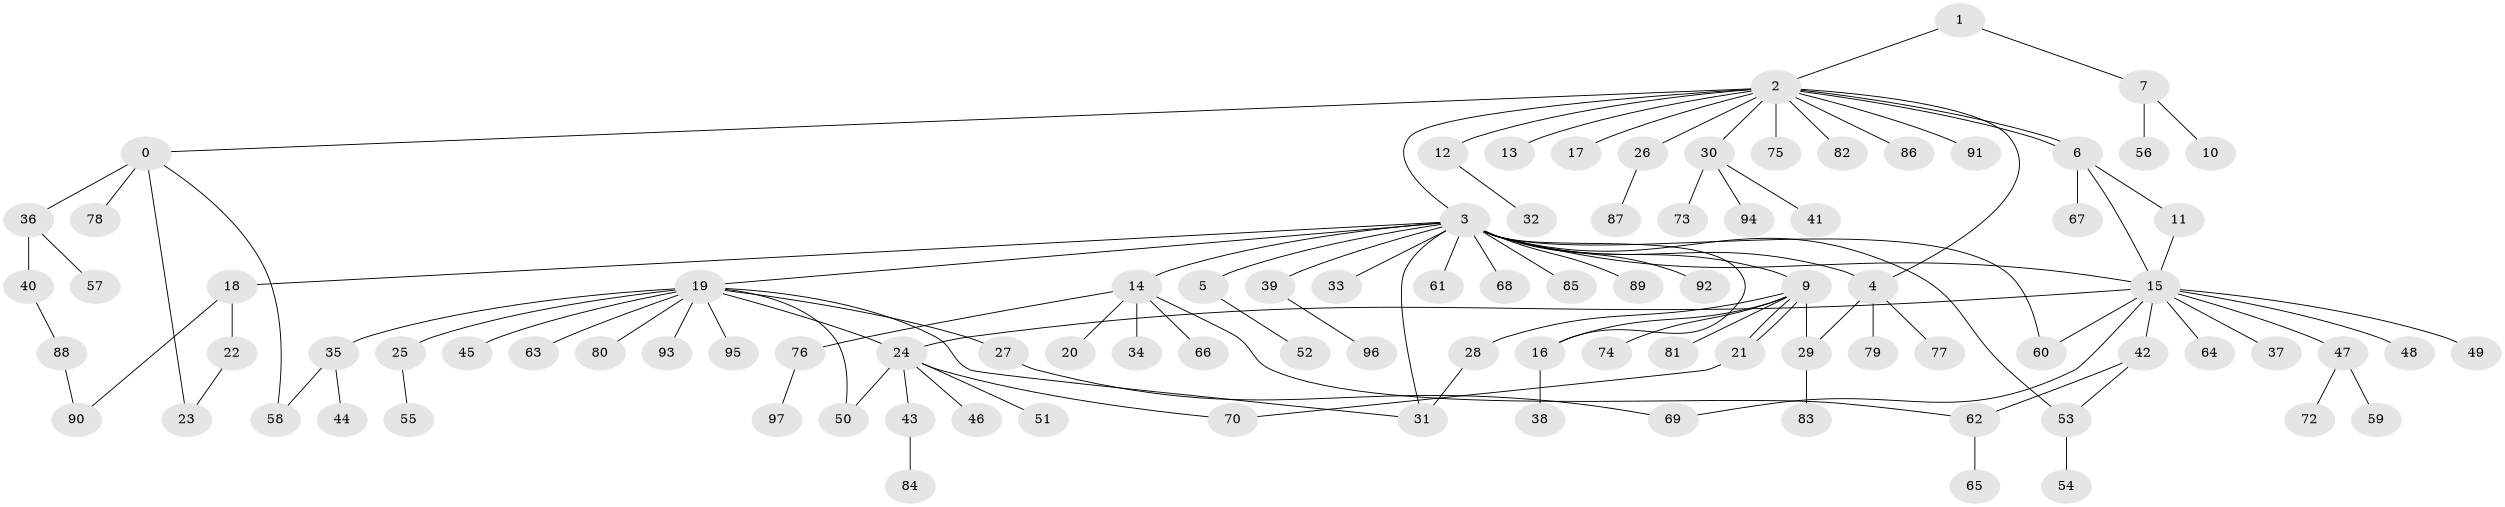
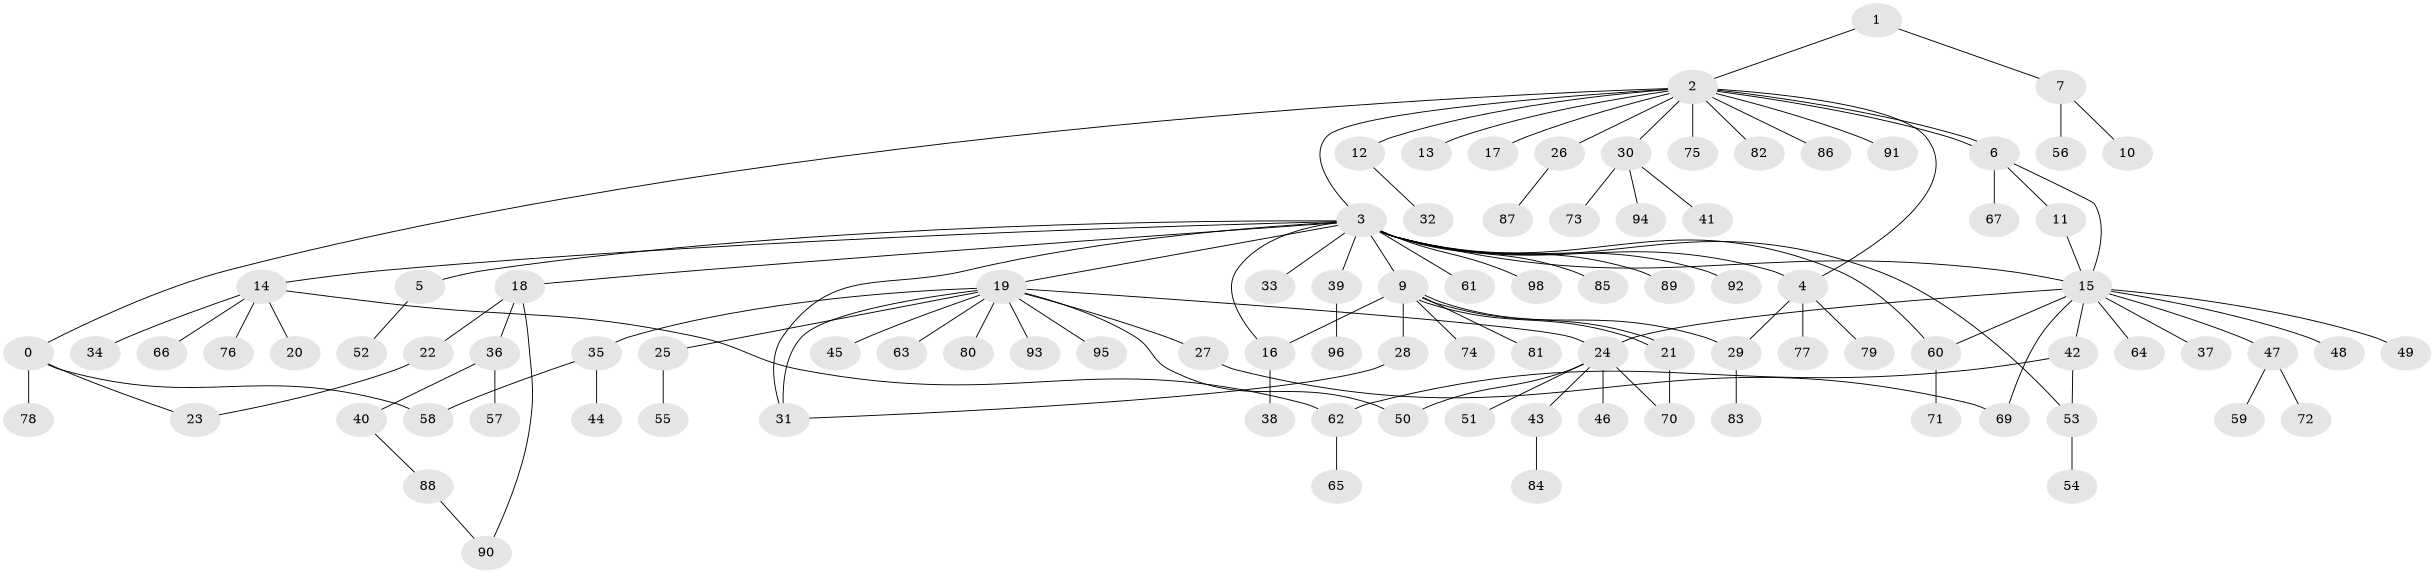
(88, 187) -> (507, 320)
(1505, 287) -> (1536, 287)
(777, 420) -> none
none -> (1936, 420)
